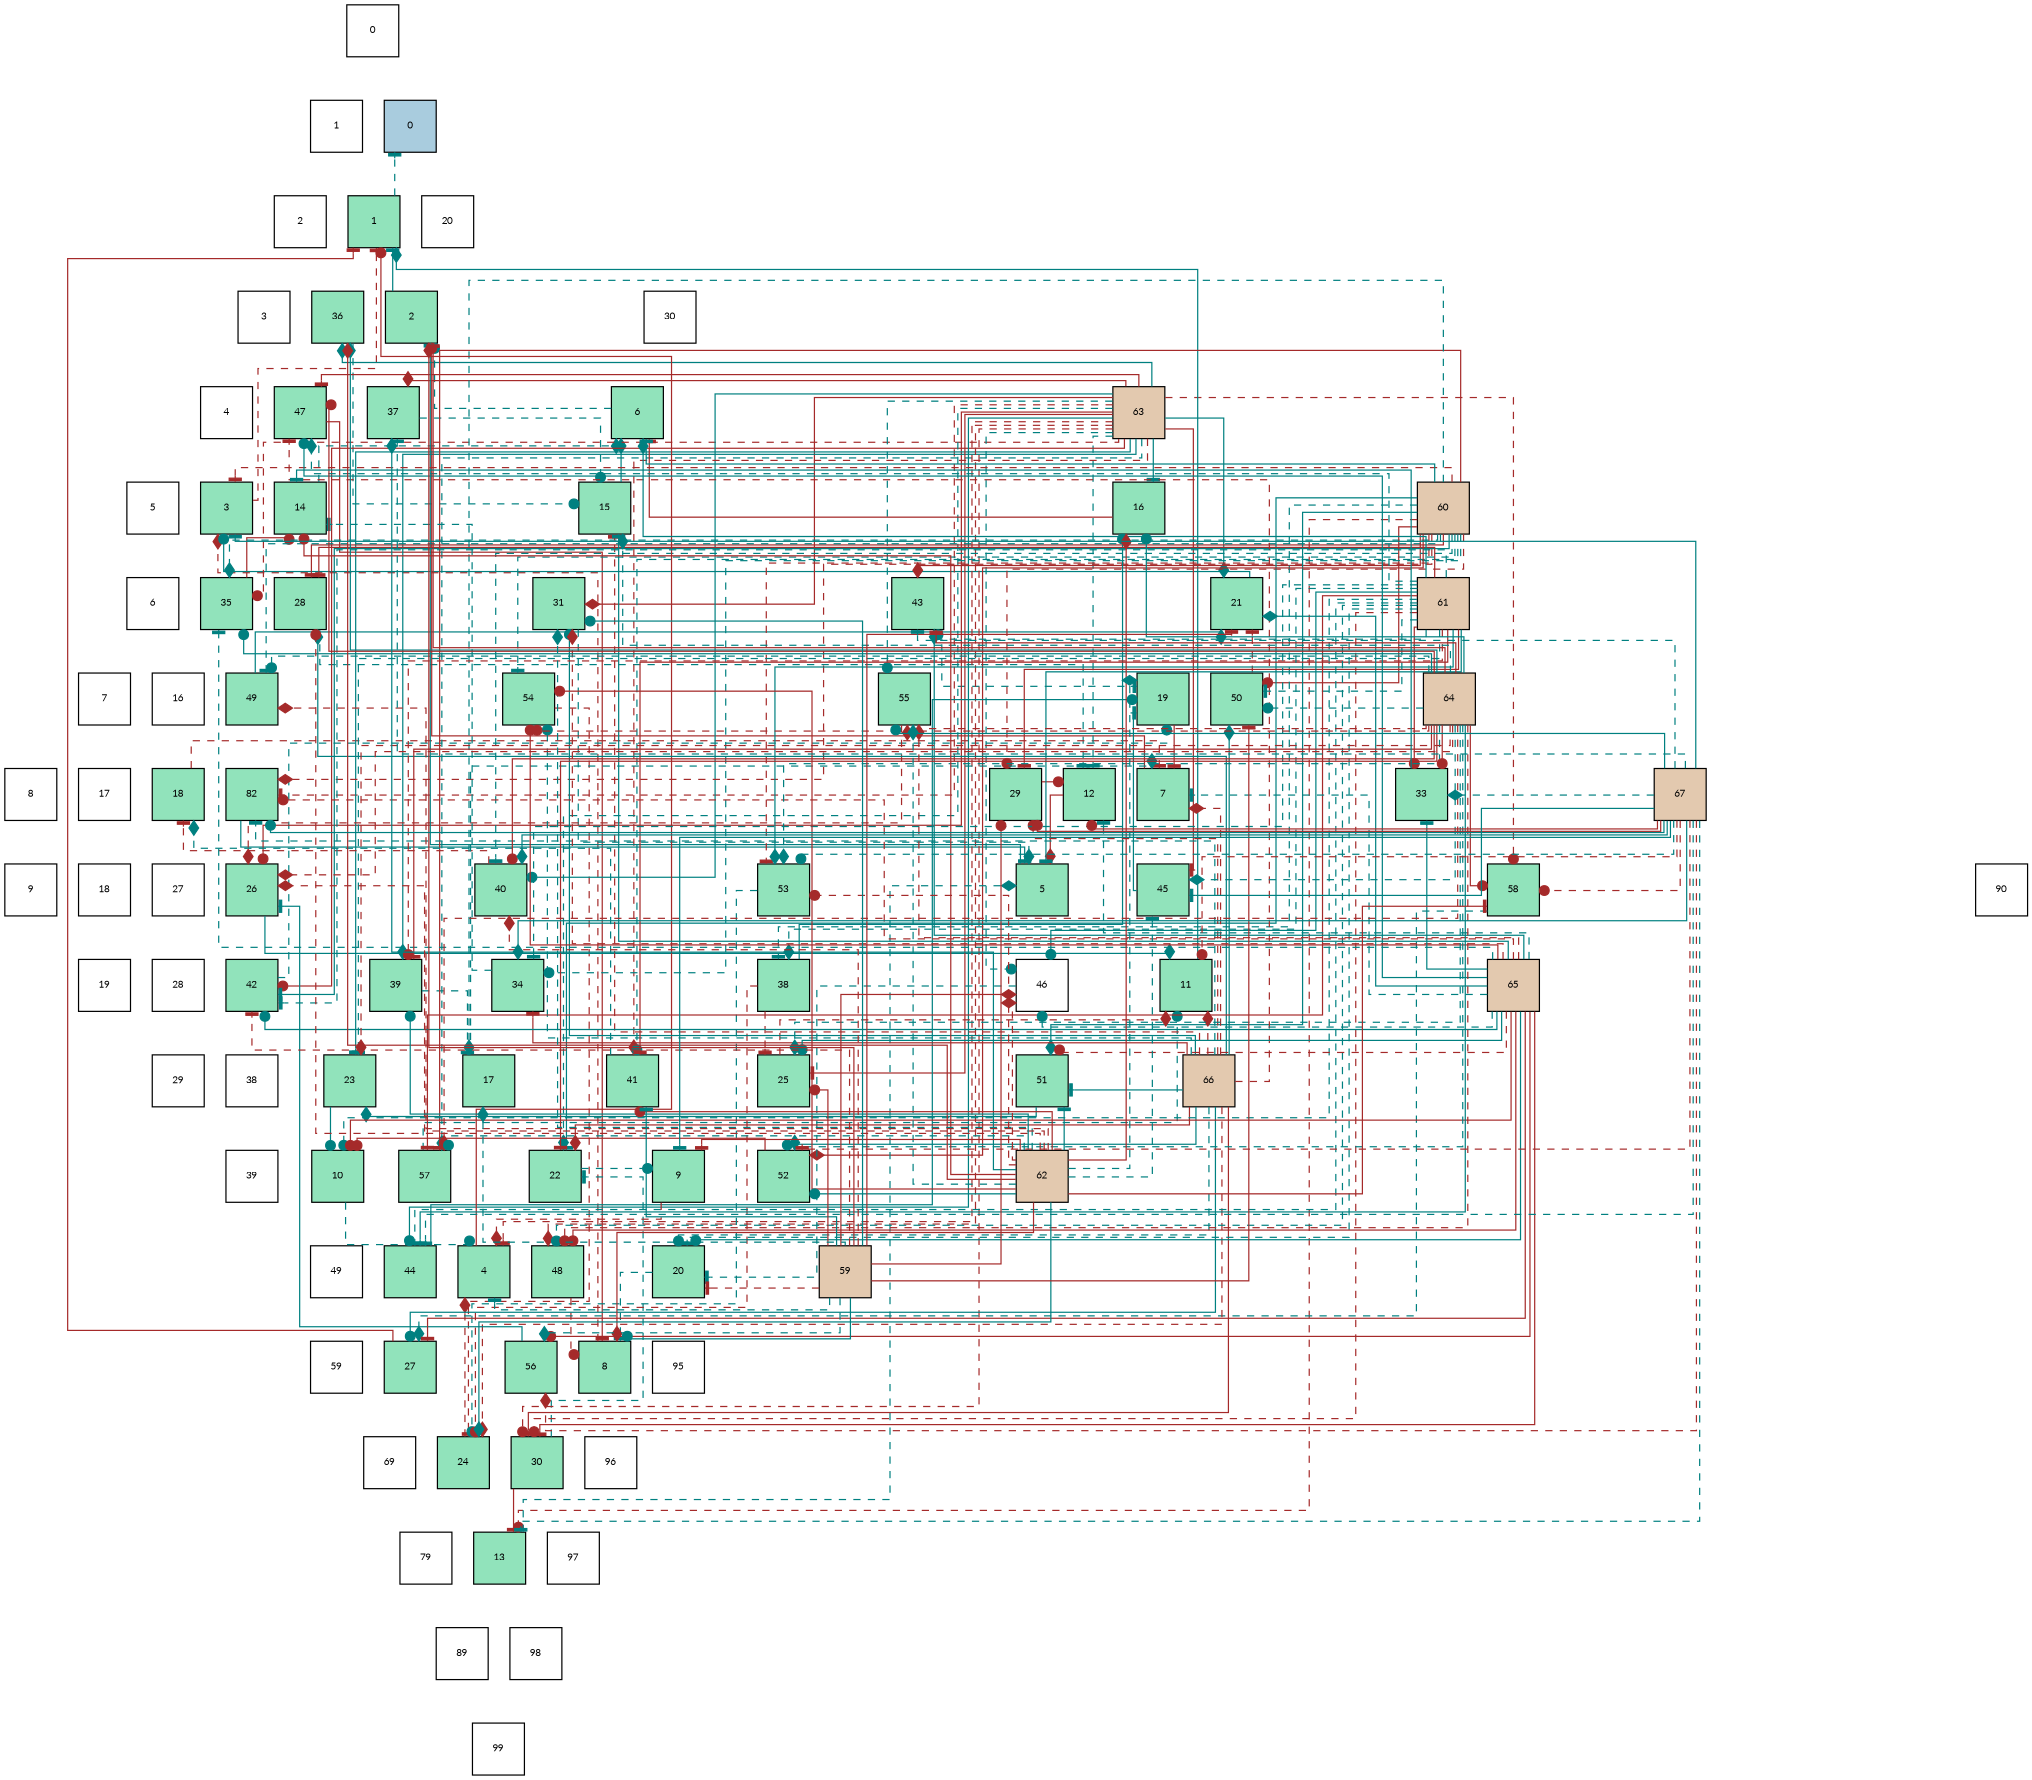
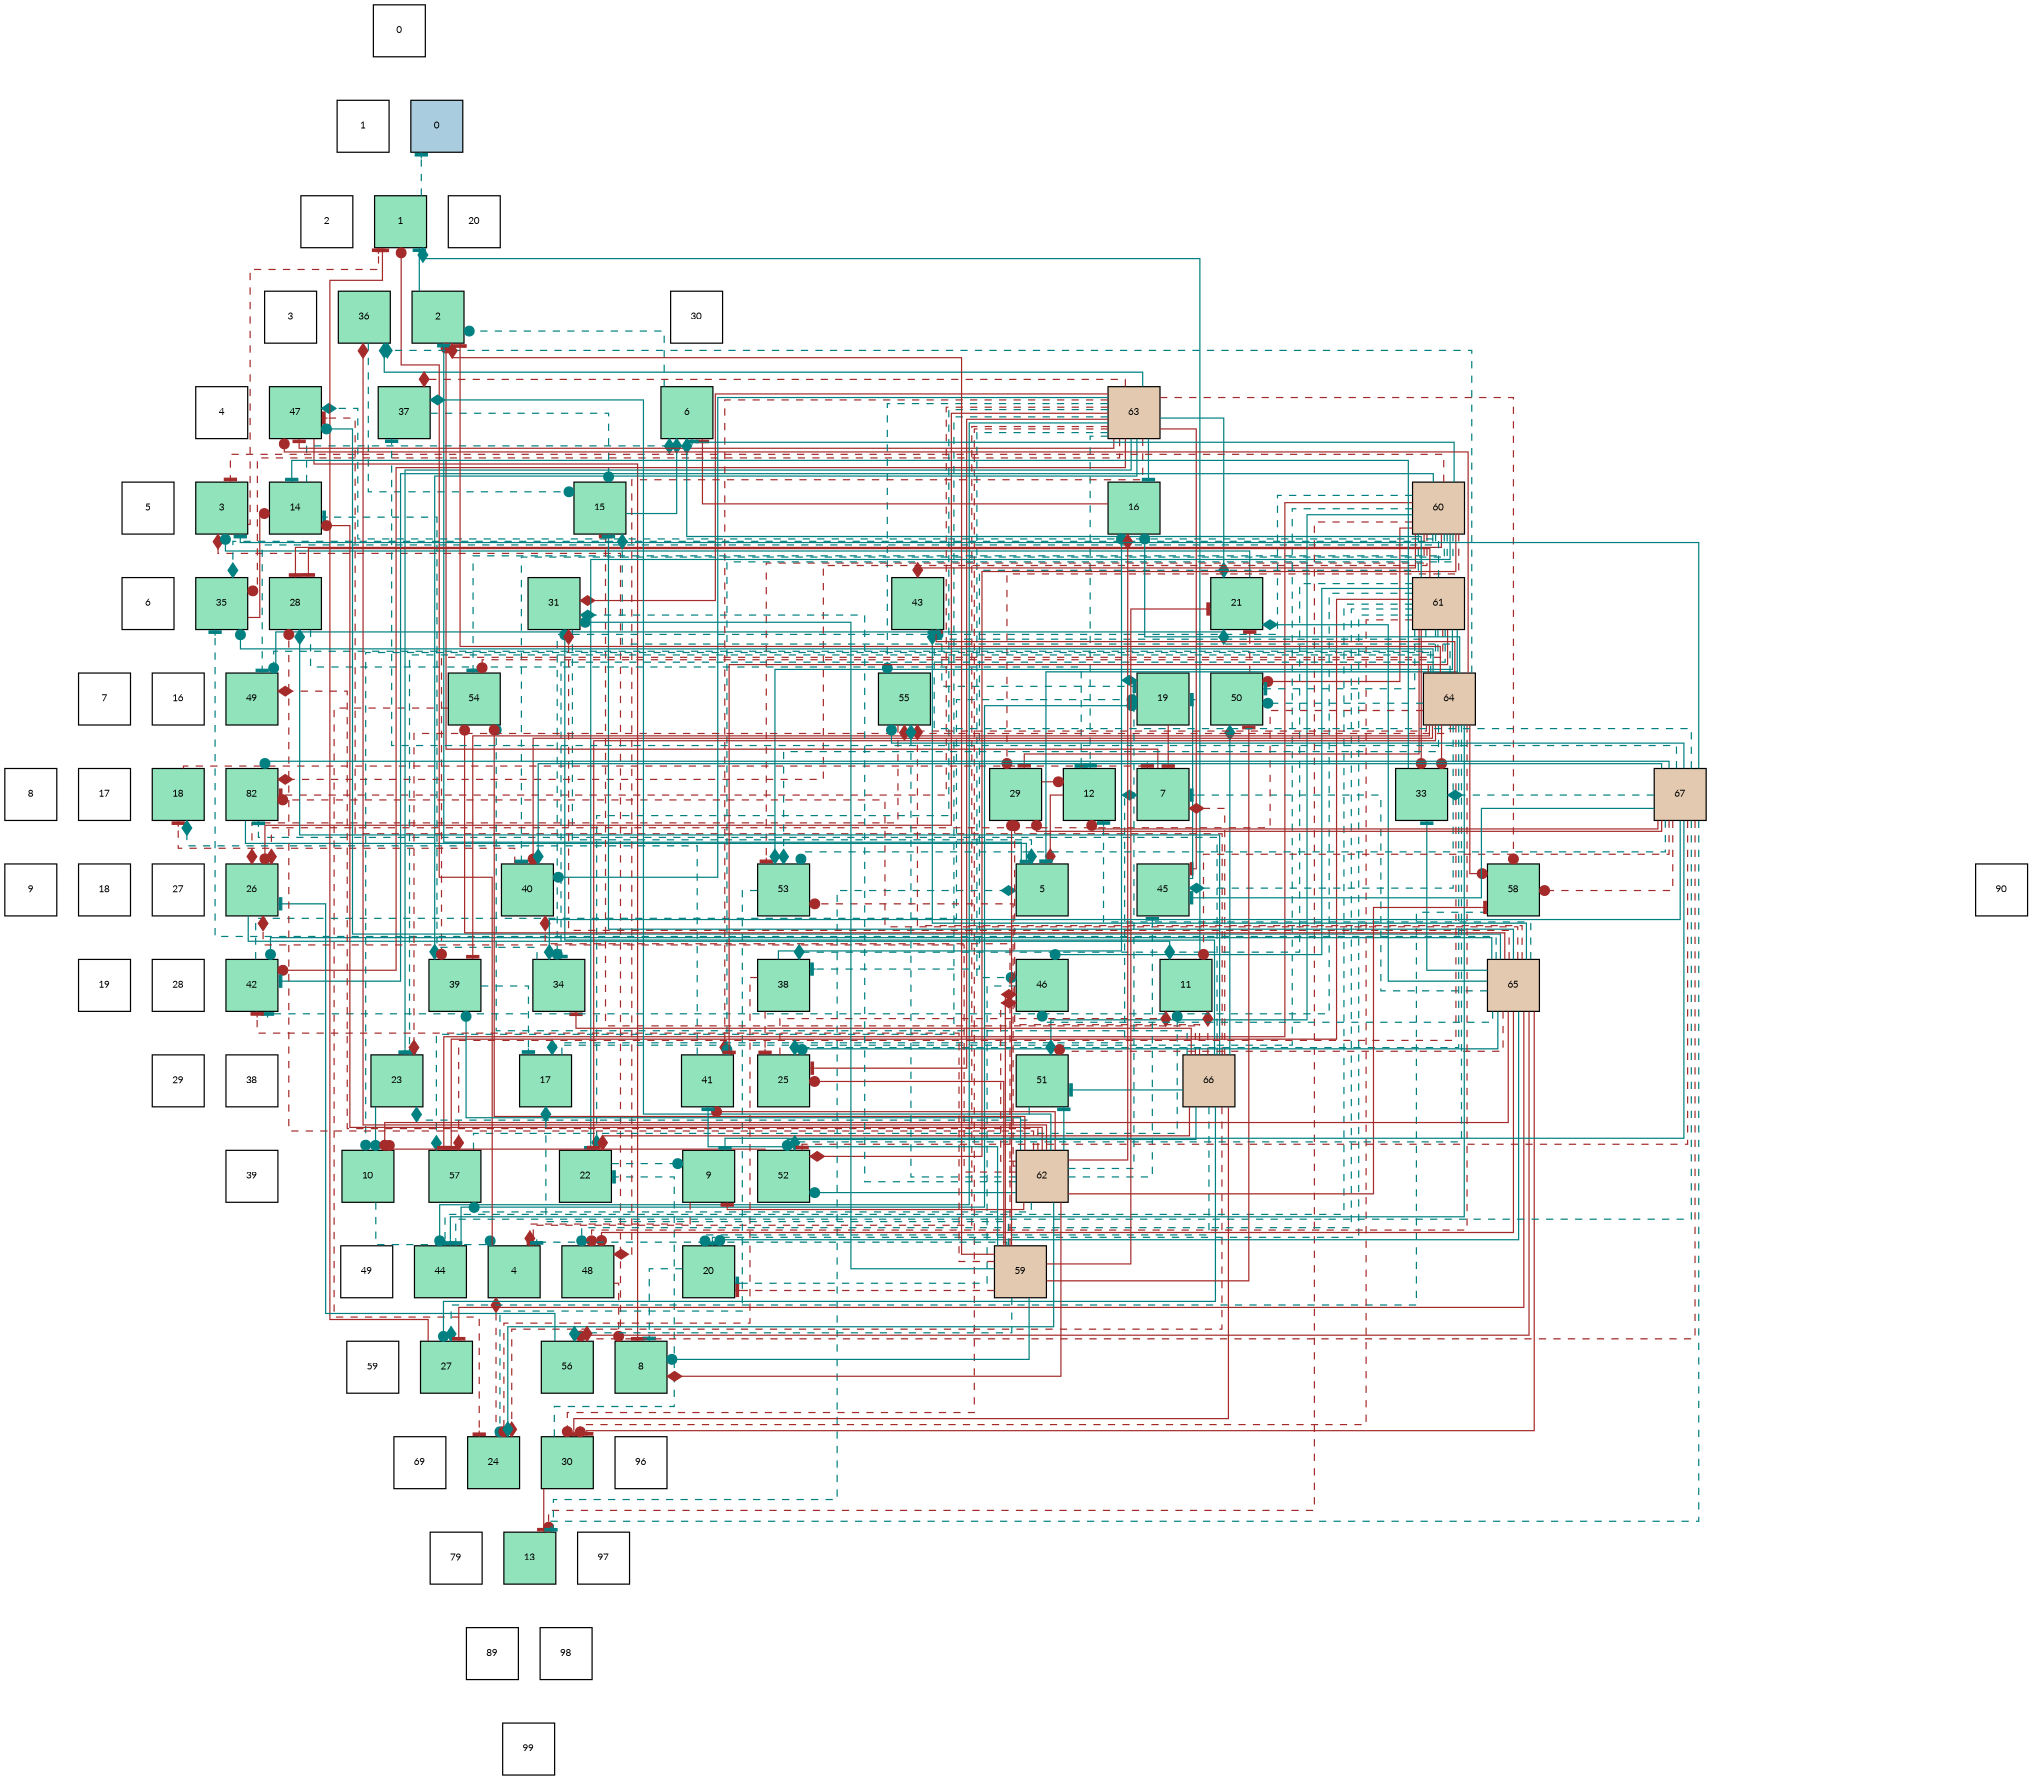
(769, 381) -> (778, 379)
(759, 650) -> (1090, 350)
(1042, 985) -> (1042, 985)
(705, 1116) -> (729, 1120)
(678, 1367) -> none
